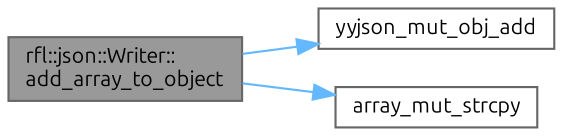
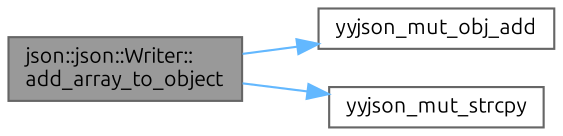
(125, 69) -> (125, 69)
(436, 107) -> (436, 107)
